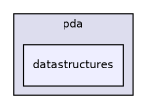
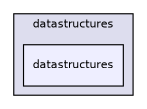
(73, 25) -> (73, 25)
